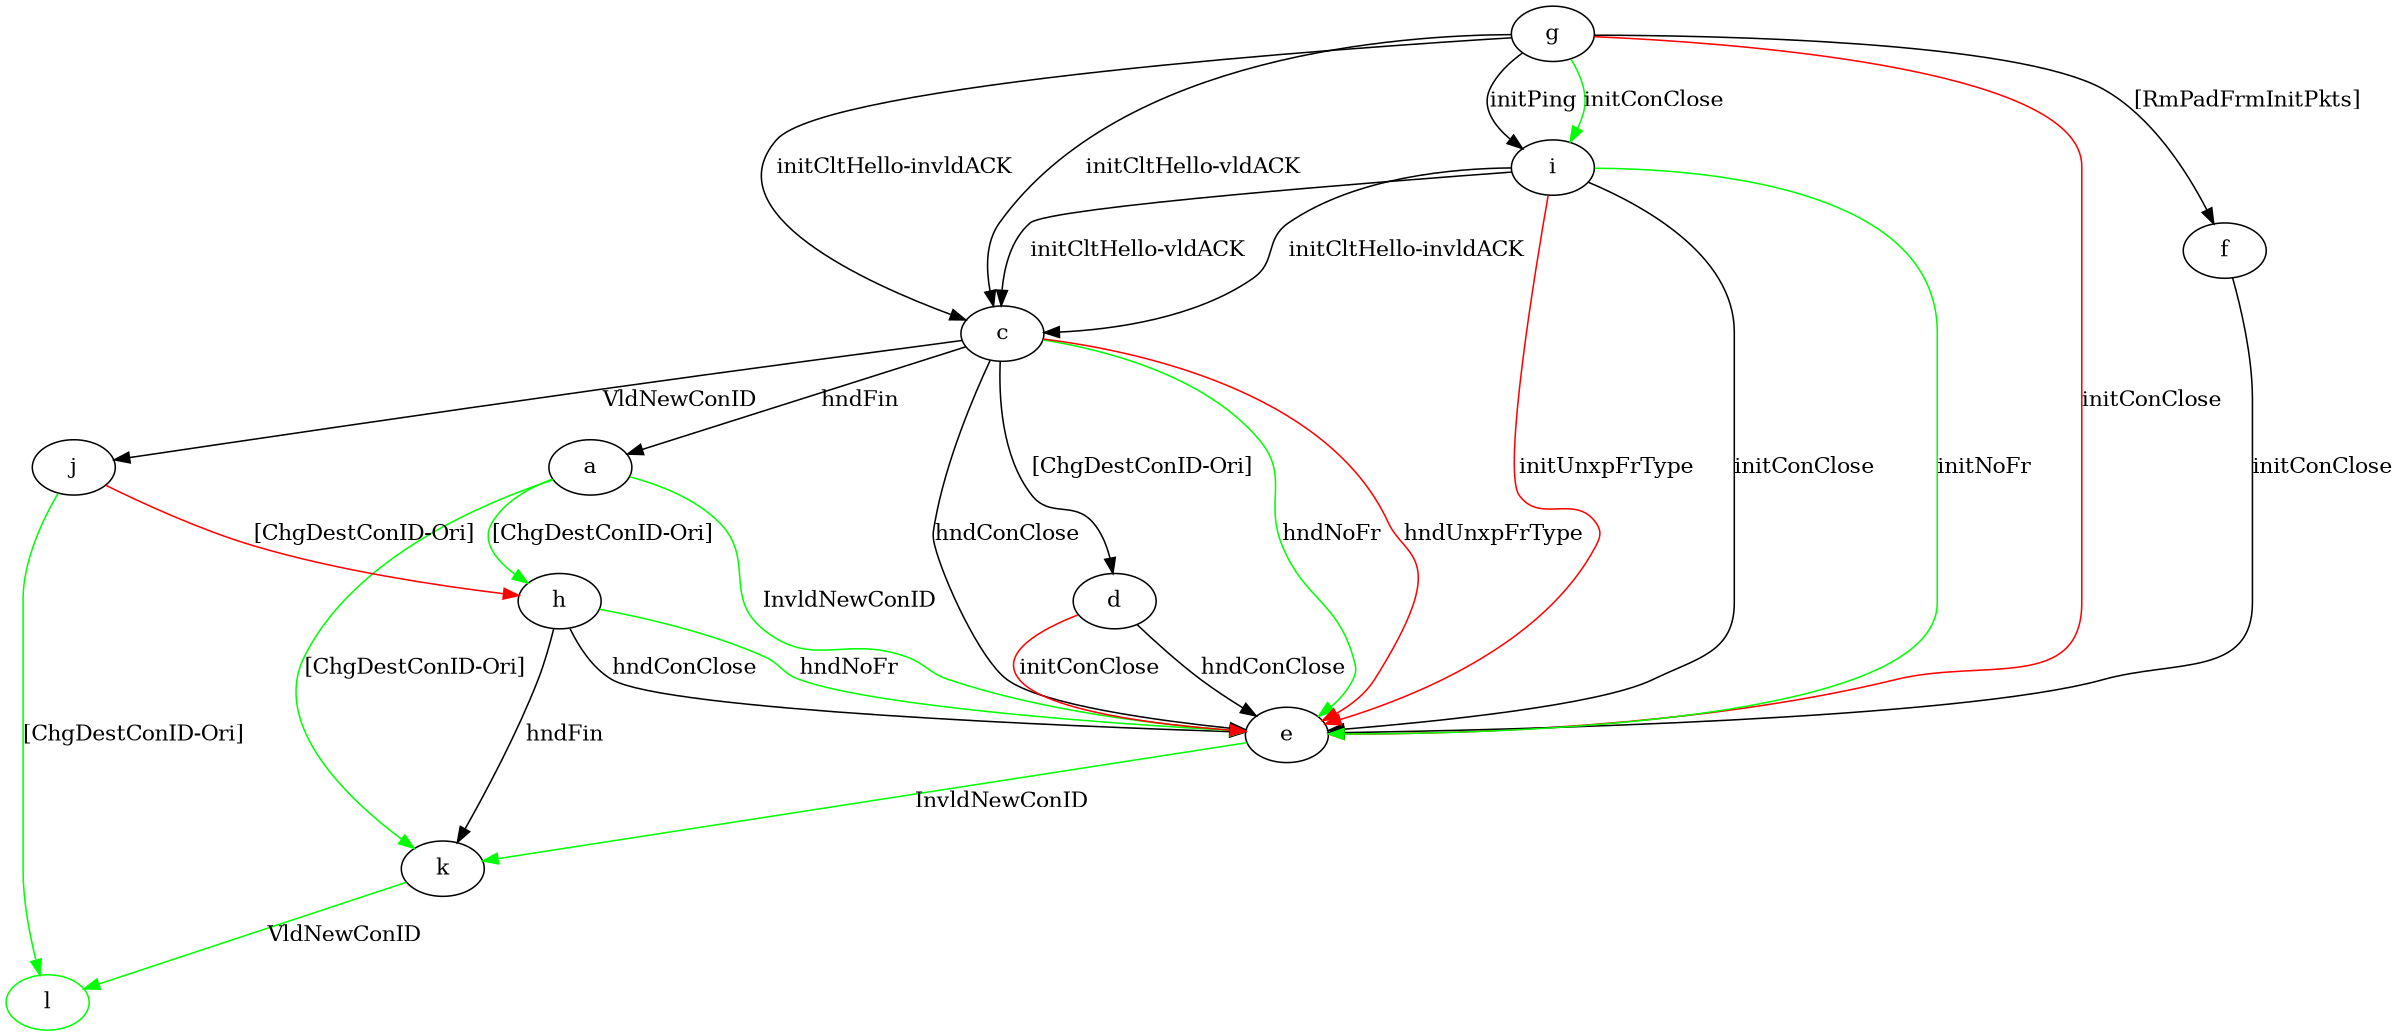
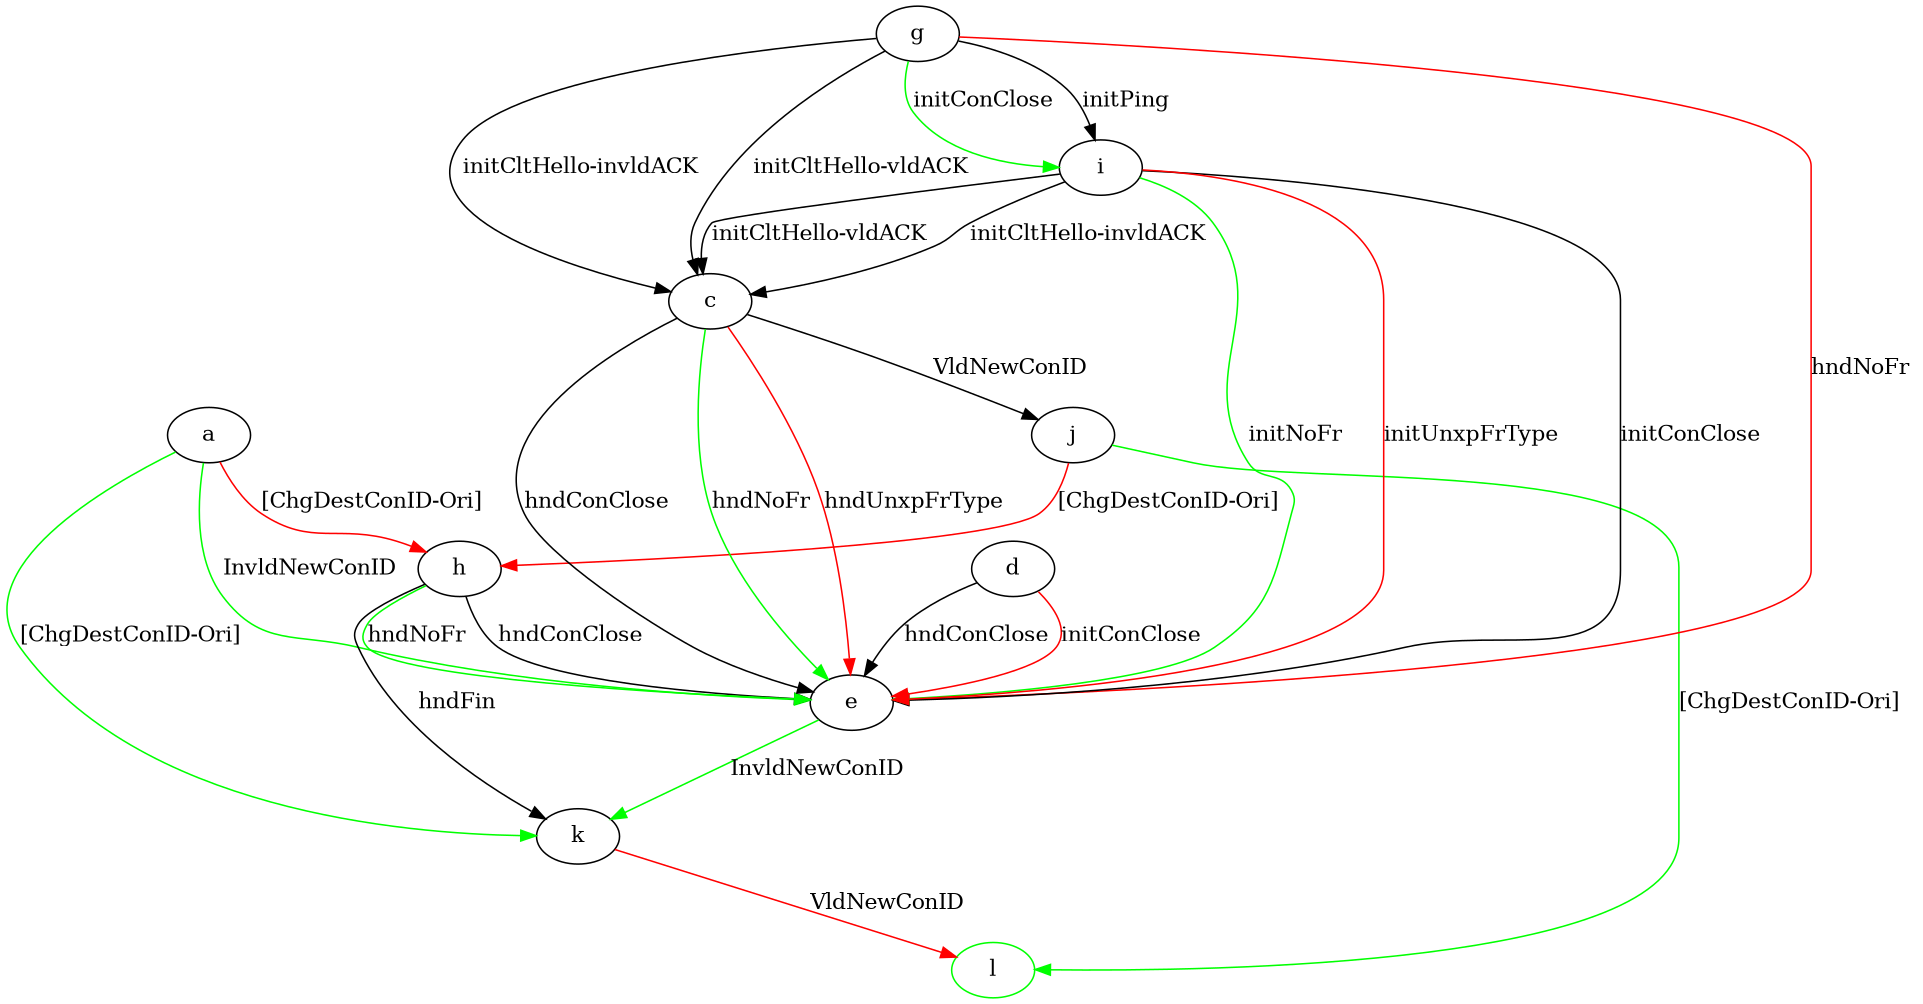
(2225, 251) -> none
(804, 398) -> none
(2156, 401) -> (1864, 368)
(1023, 482) -> none
(496, 517) -> (302, 531)
(253, 933) -> (778, 901)
